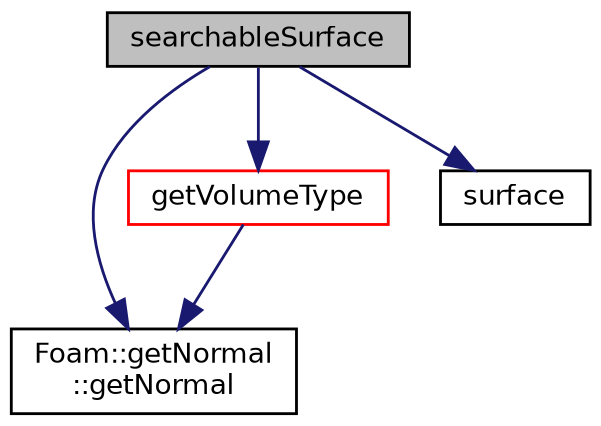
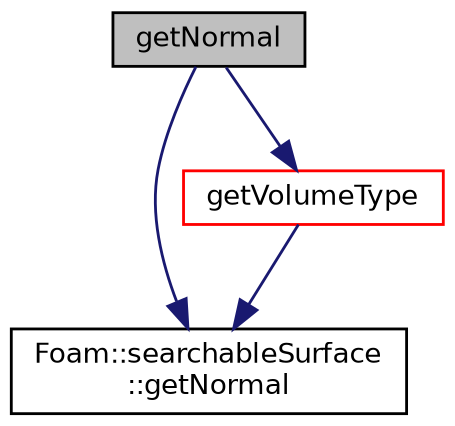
(258, 40) -> (209, 40)
(515, 198) -> none
(154, 371) -> (209, 371)
